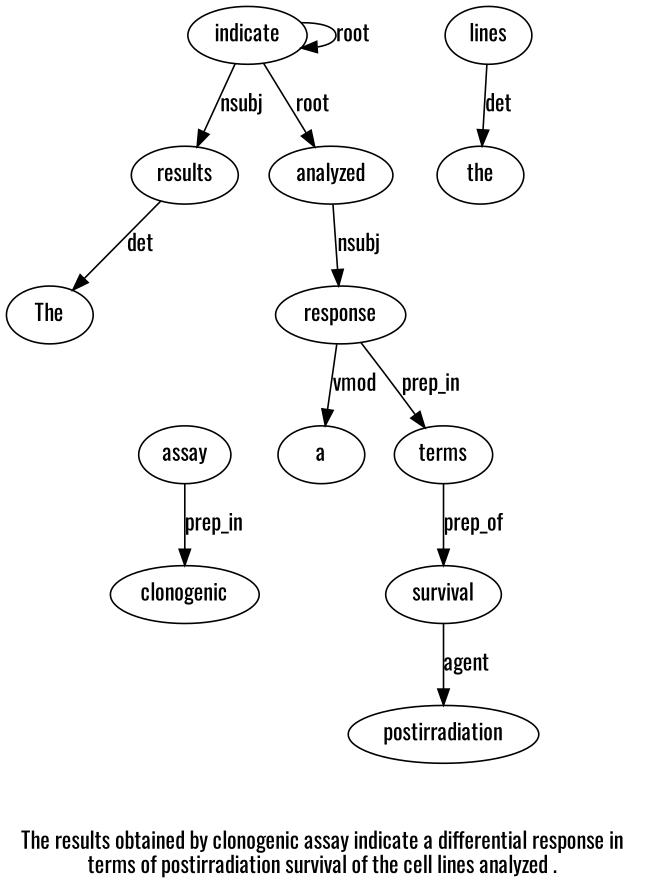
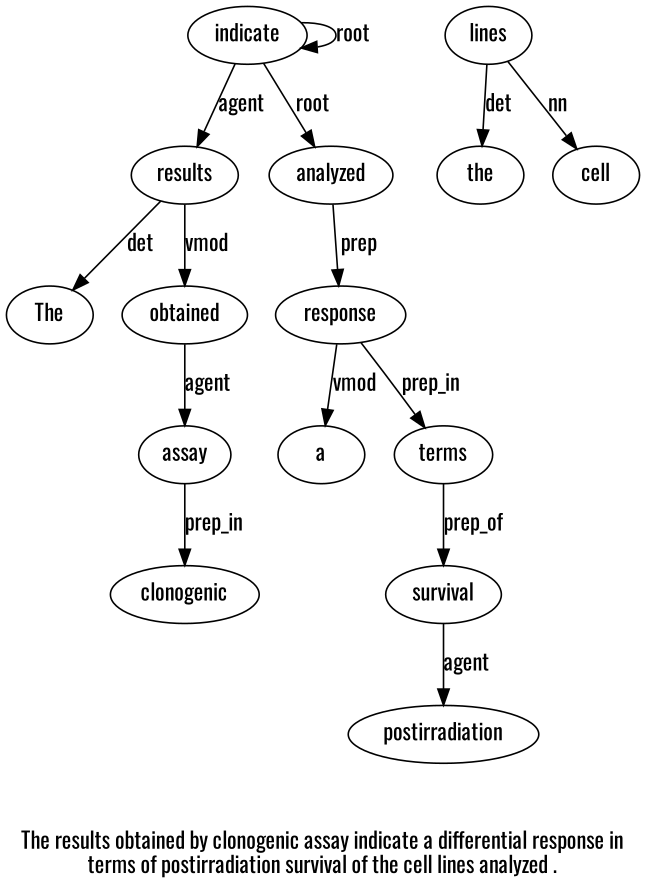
(242, 105) -> (242, 105)
none -> (596, 175)
(359, 245) -> (359, 245)
none -> (185, 315)
